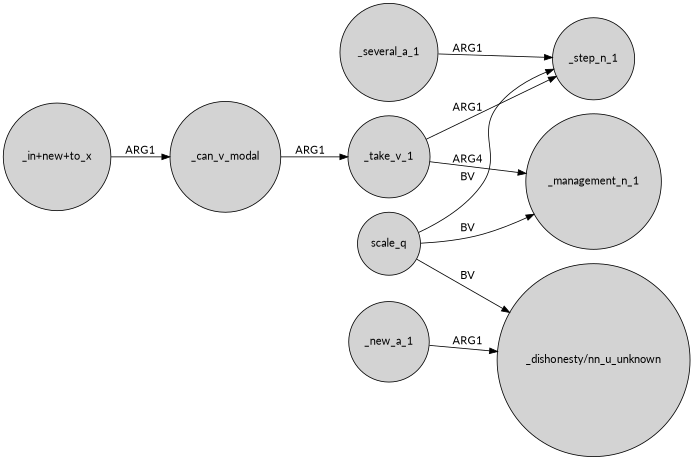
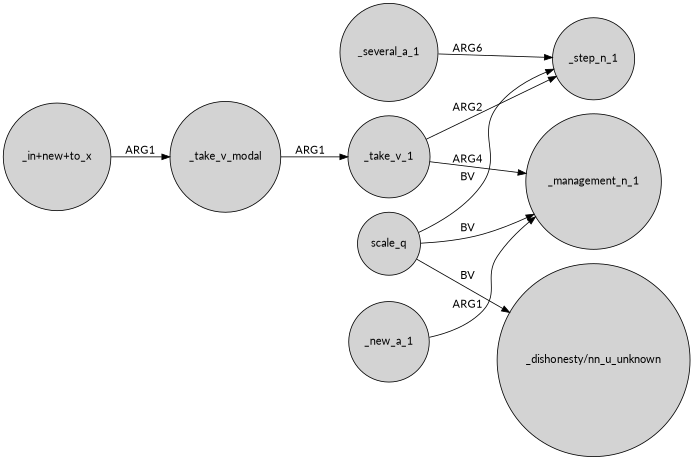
(468, 49) -> (468, 49)
(468, 108) -> (468, 108)
(225, 157) -> (225, 157)
(459, 348) -> (491, 291)
